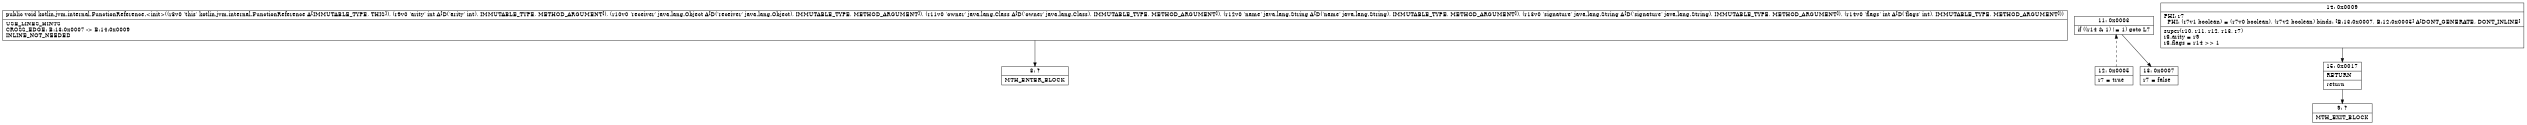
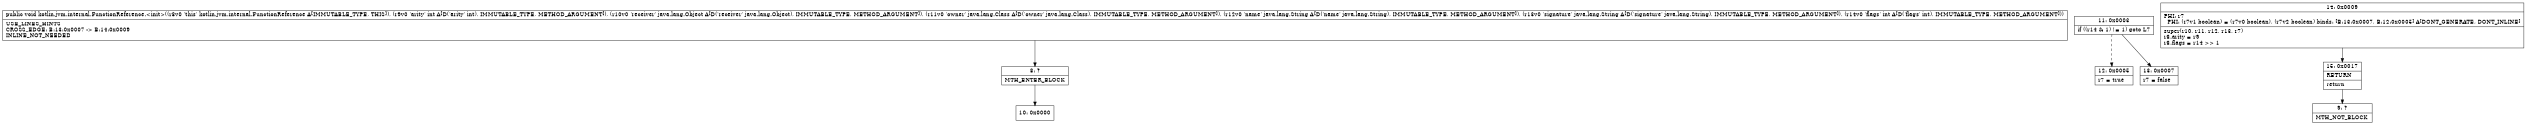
(2117, 53) -> (2111, 49)
none -> (1035, 113)
(2342, 118) -> (2342, 118)
